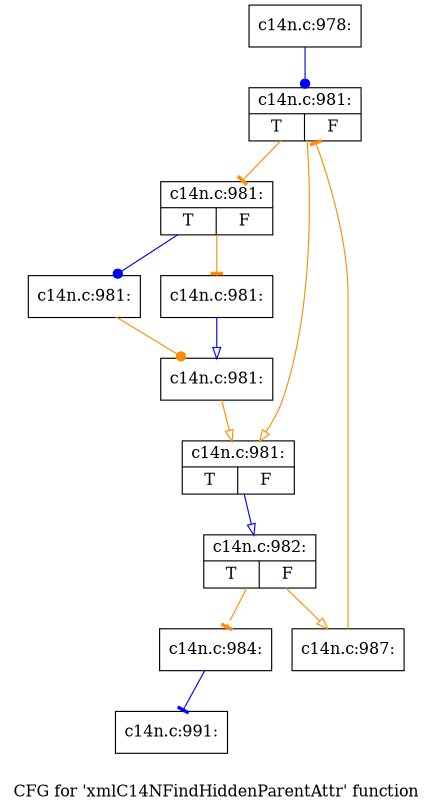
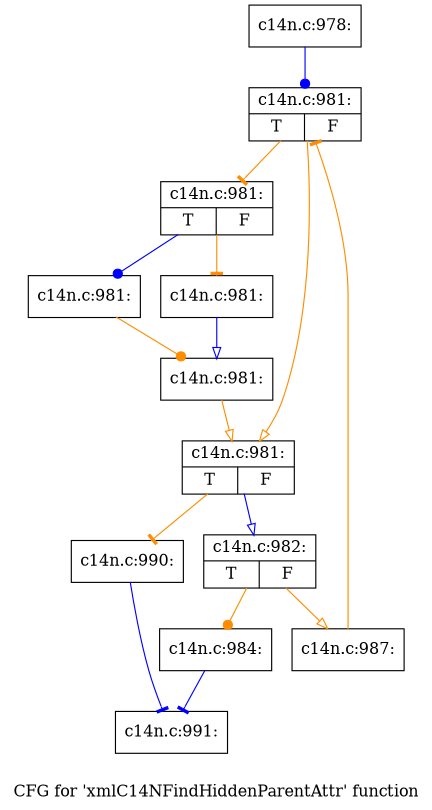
none -> (127, 561)
(238, 604) -> (238, 604)
